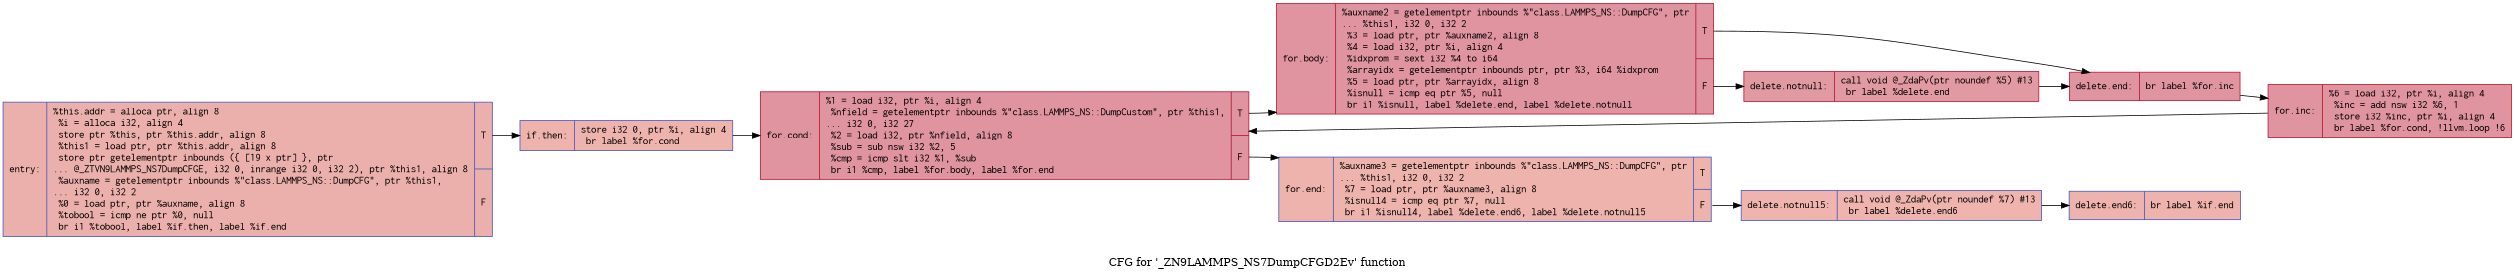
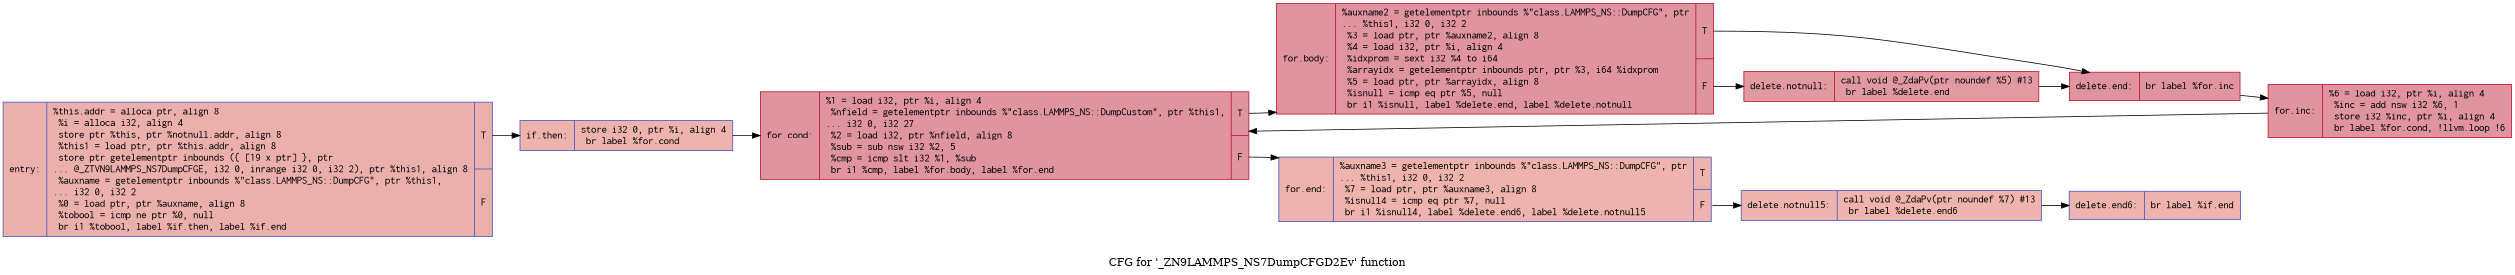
(159, 134) -> (167, 134)
